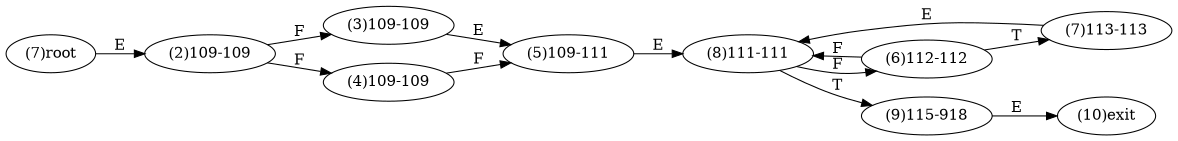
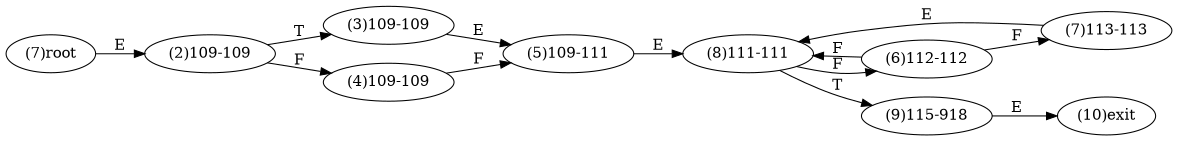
(299, 32) -> (299, 32)
(1017, 36) -> (1017, 36)
